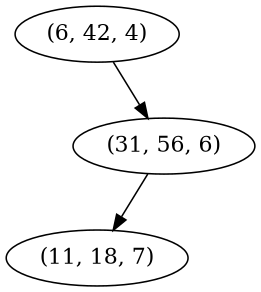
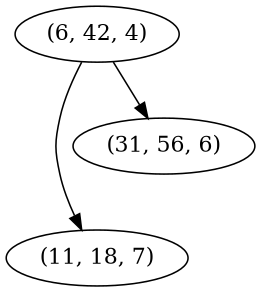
(135, 195) -> (56, 138)
